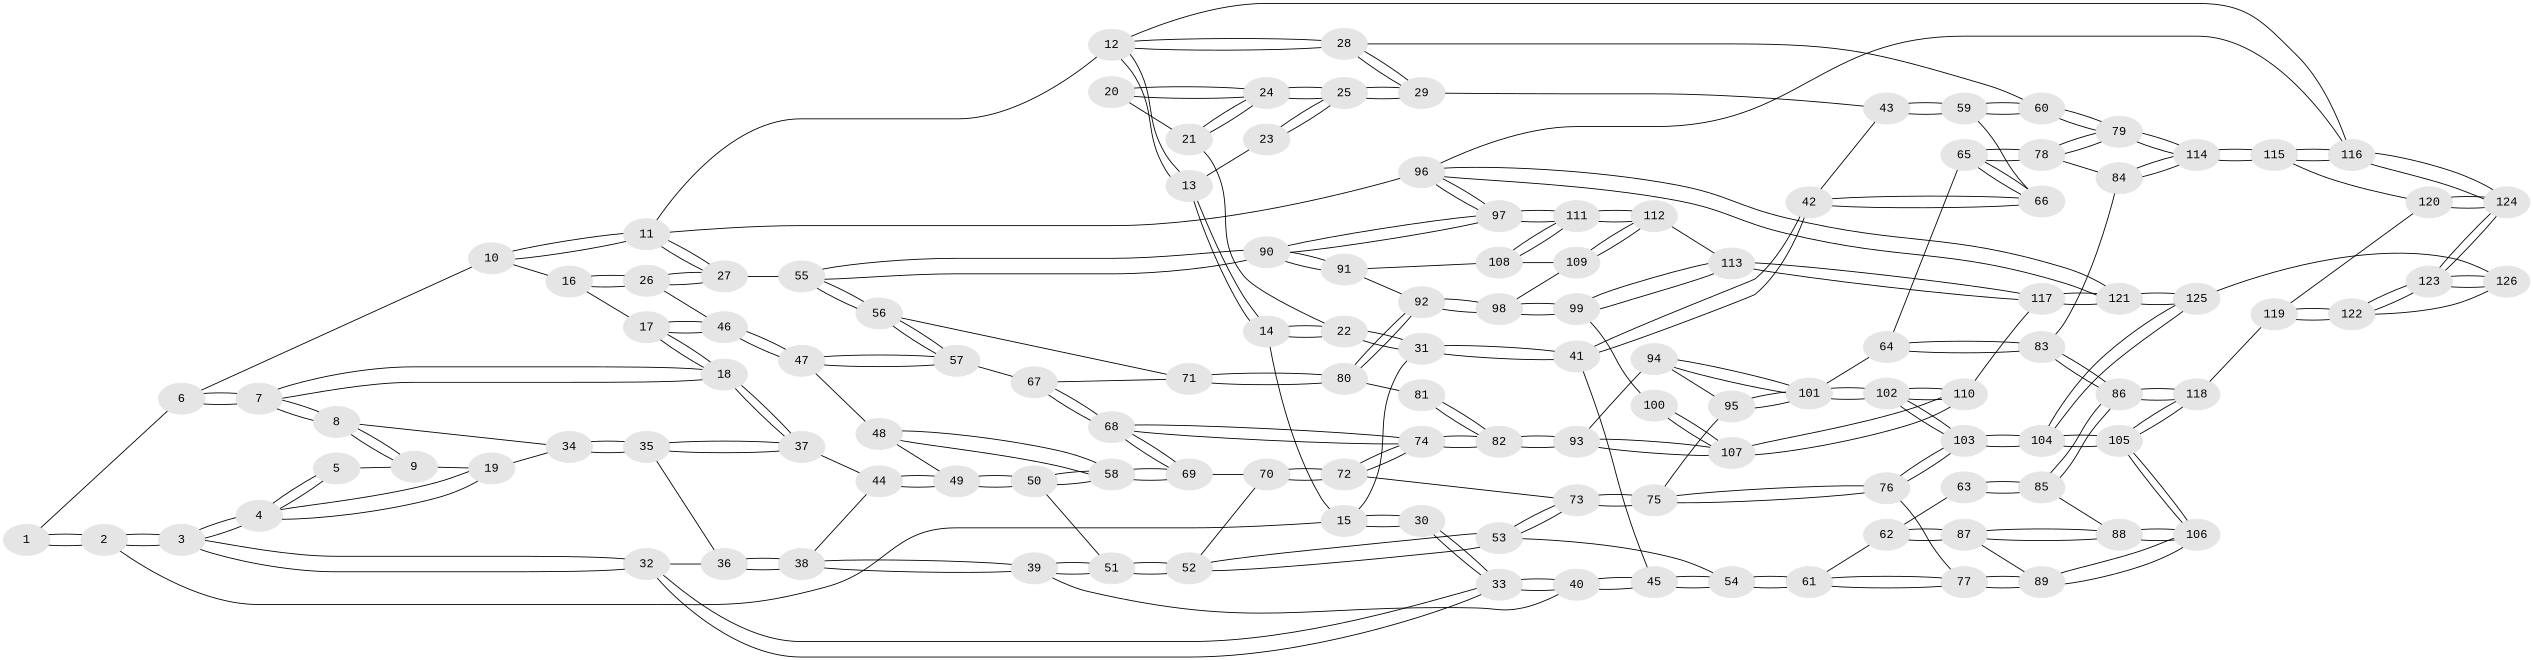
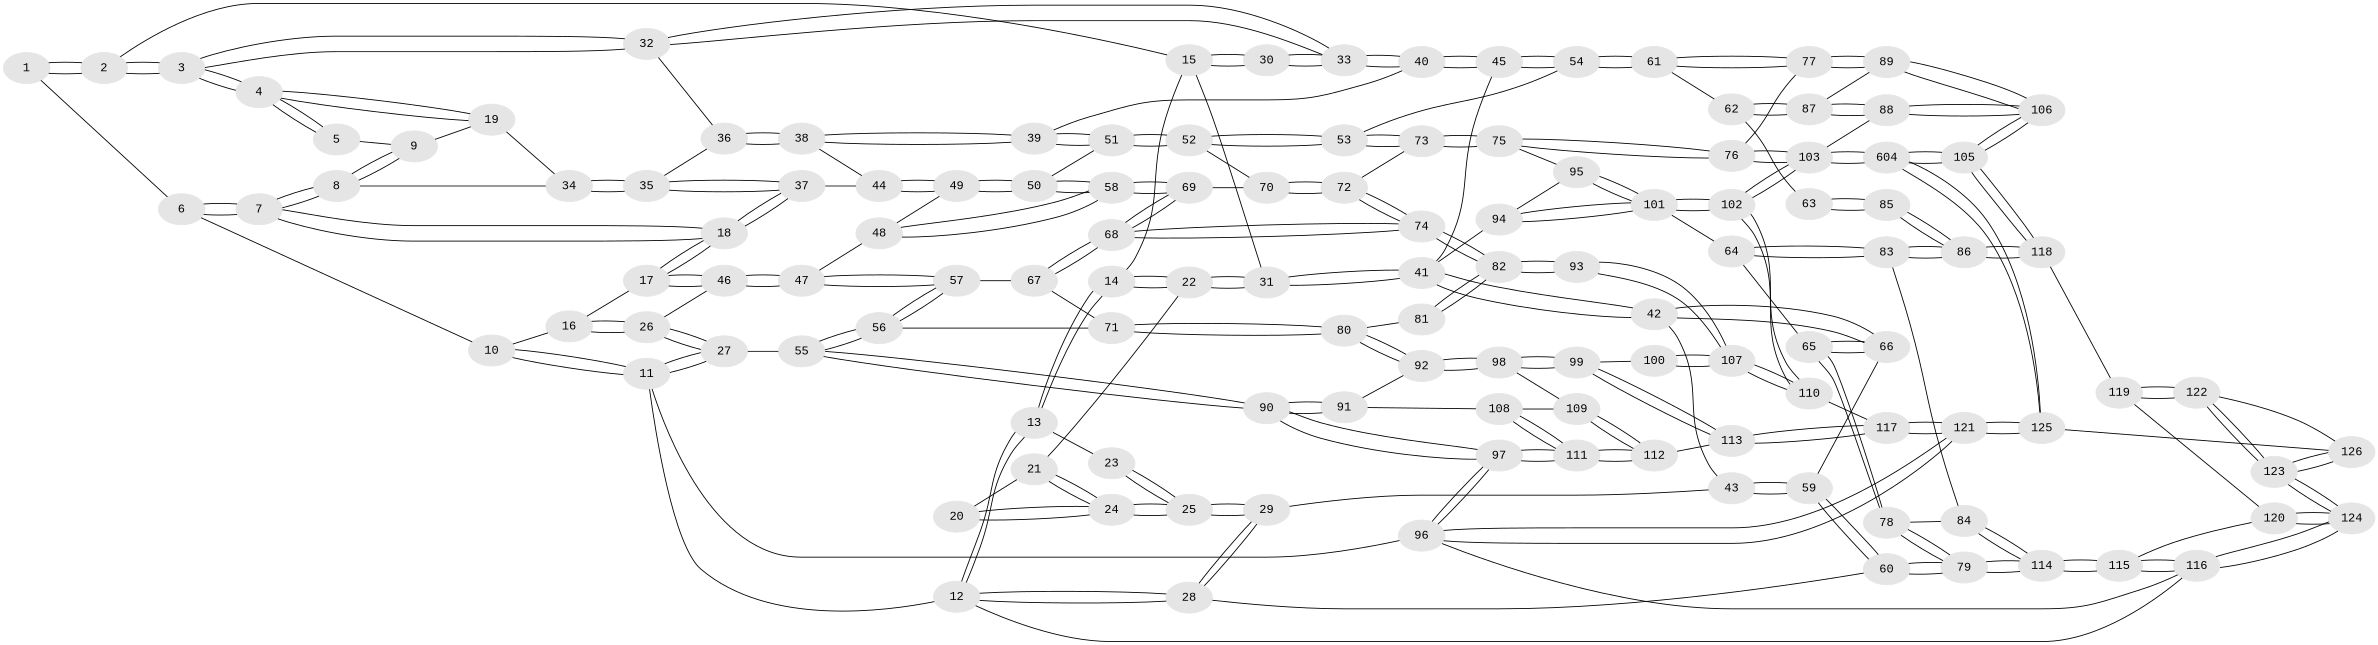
(1615, 400) -> (1450, 253)
(2042, 441) -> (1887, 158)
(2081, 511) -> (1848, 134)
